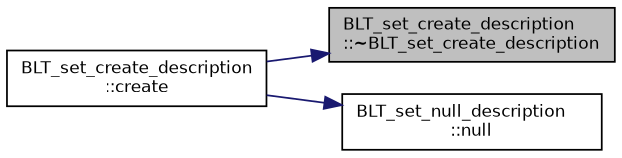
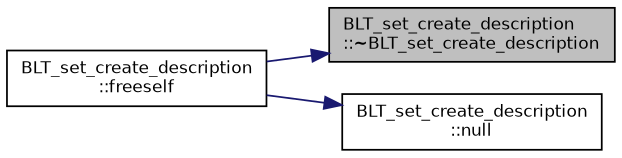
(137, 78) -> (137, 78)
(472, 122) -> (472, 122)
